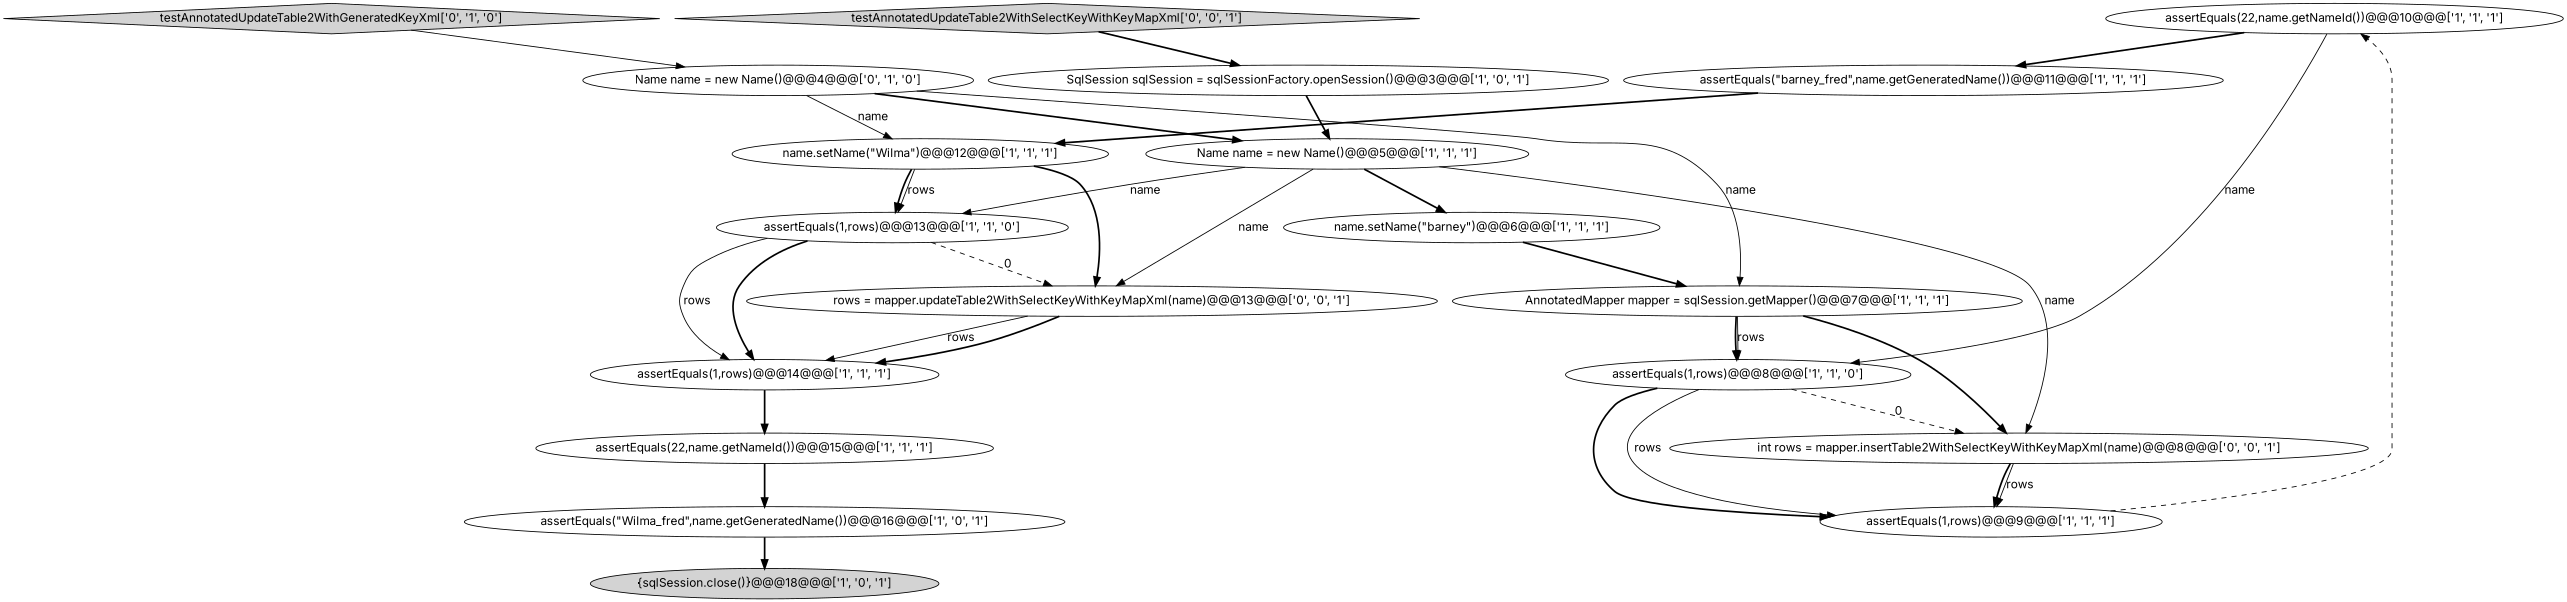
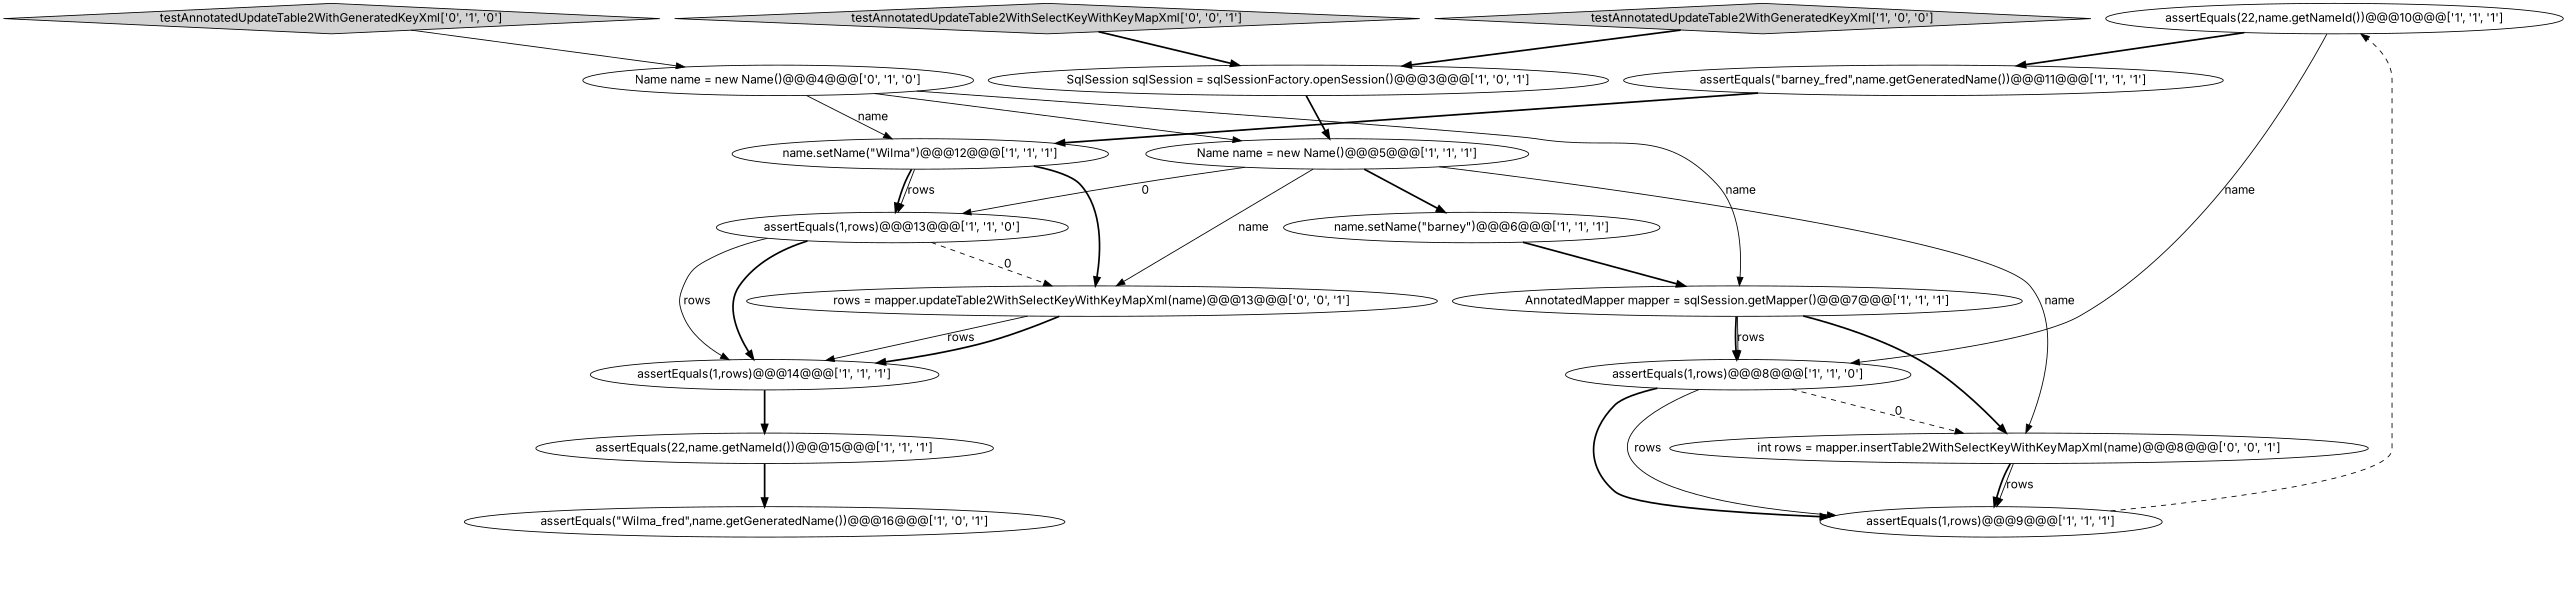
none -> (1763, 19)
(1054, 117) -> (1054, 117)
(1146, 191) -> (1146, 191)
(765, 584) -> none
